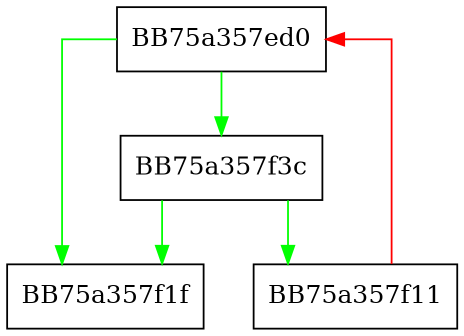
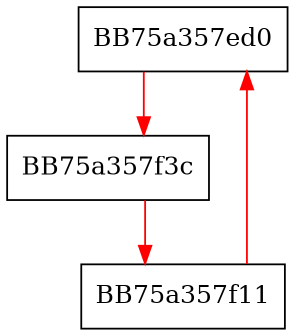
(221, 94) -> (144, 94)
(288, 223) -> (145, 223)
(105, 296) -> none
